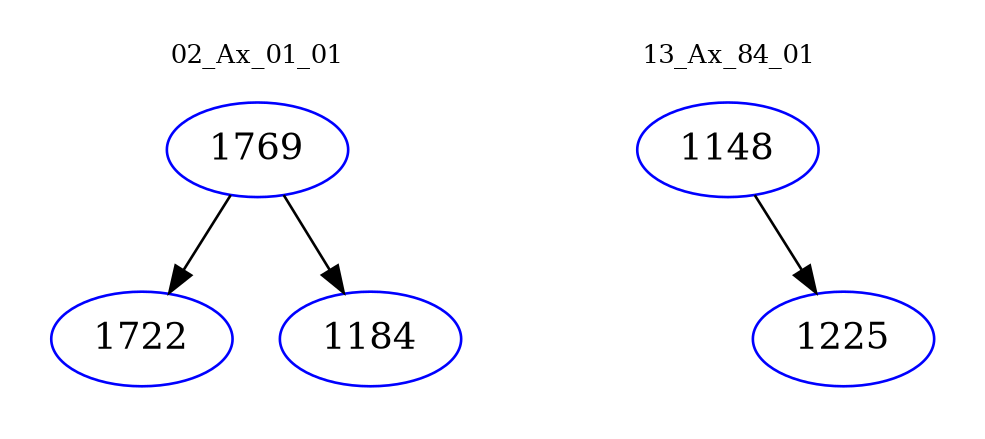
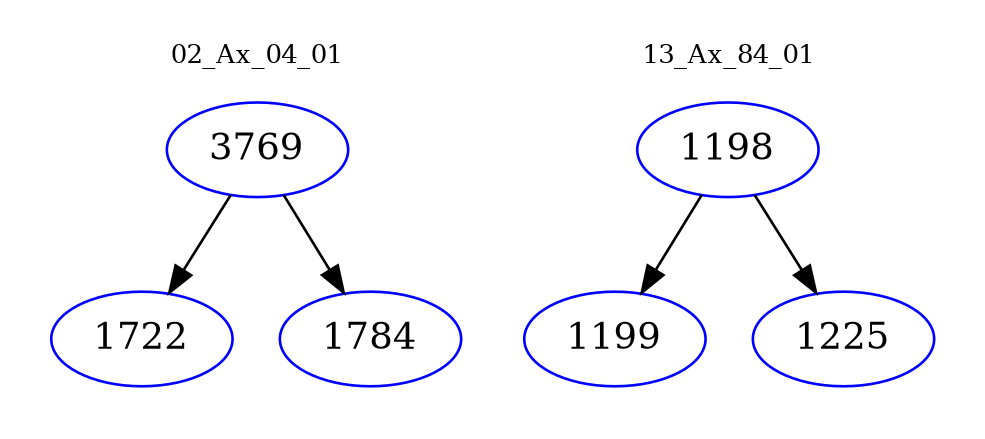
(258, 56) -> (258, 56)
(258, 150) -> (258, 150)
(728, 150) -> (728, 150)
(371, 339) -> (371, 339)
none -> (615, 339)
